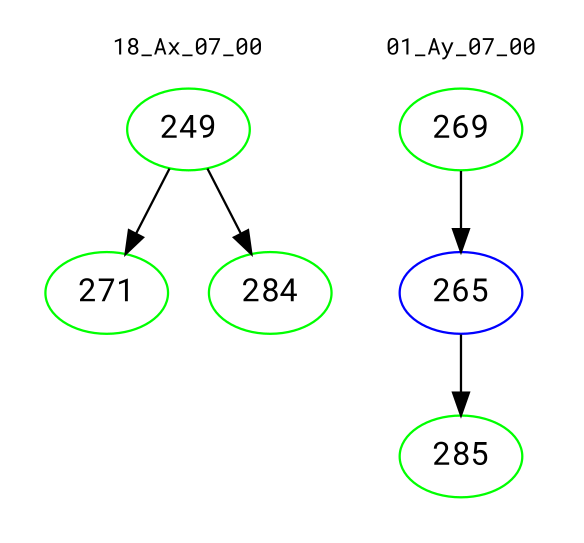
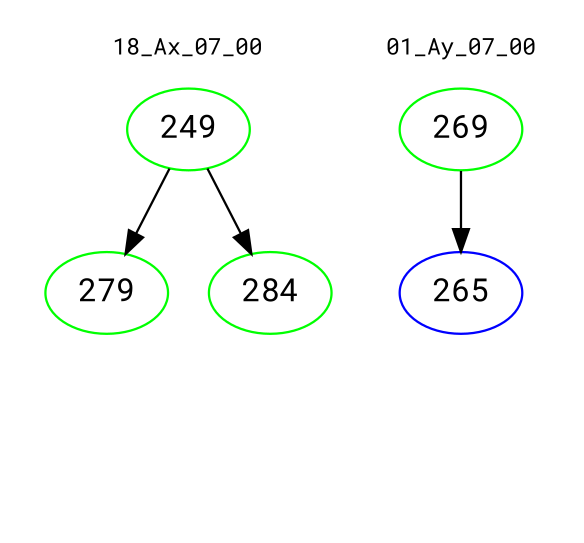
(107, 293) -> (107, 293)
(461, 456) -> none
